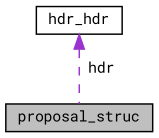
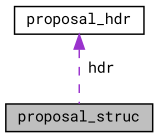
(79, 20) -> (79, 20)
